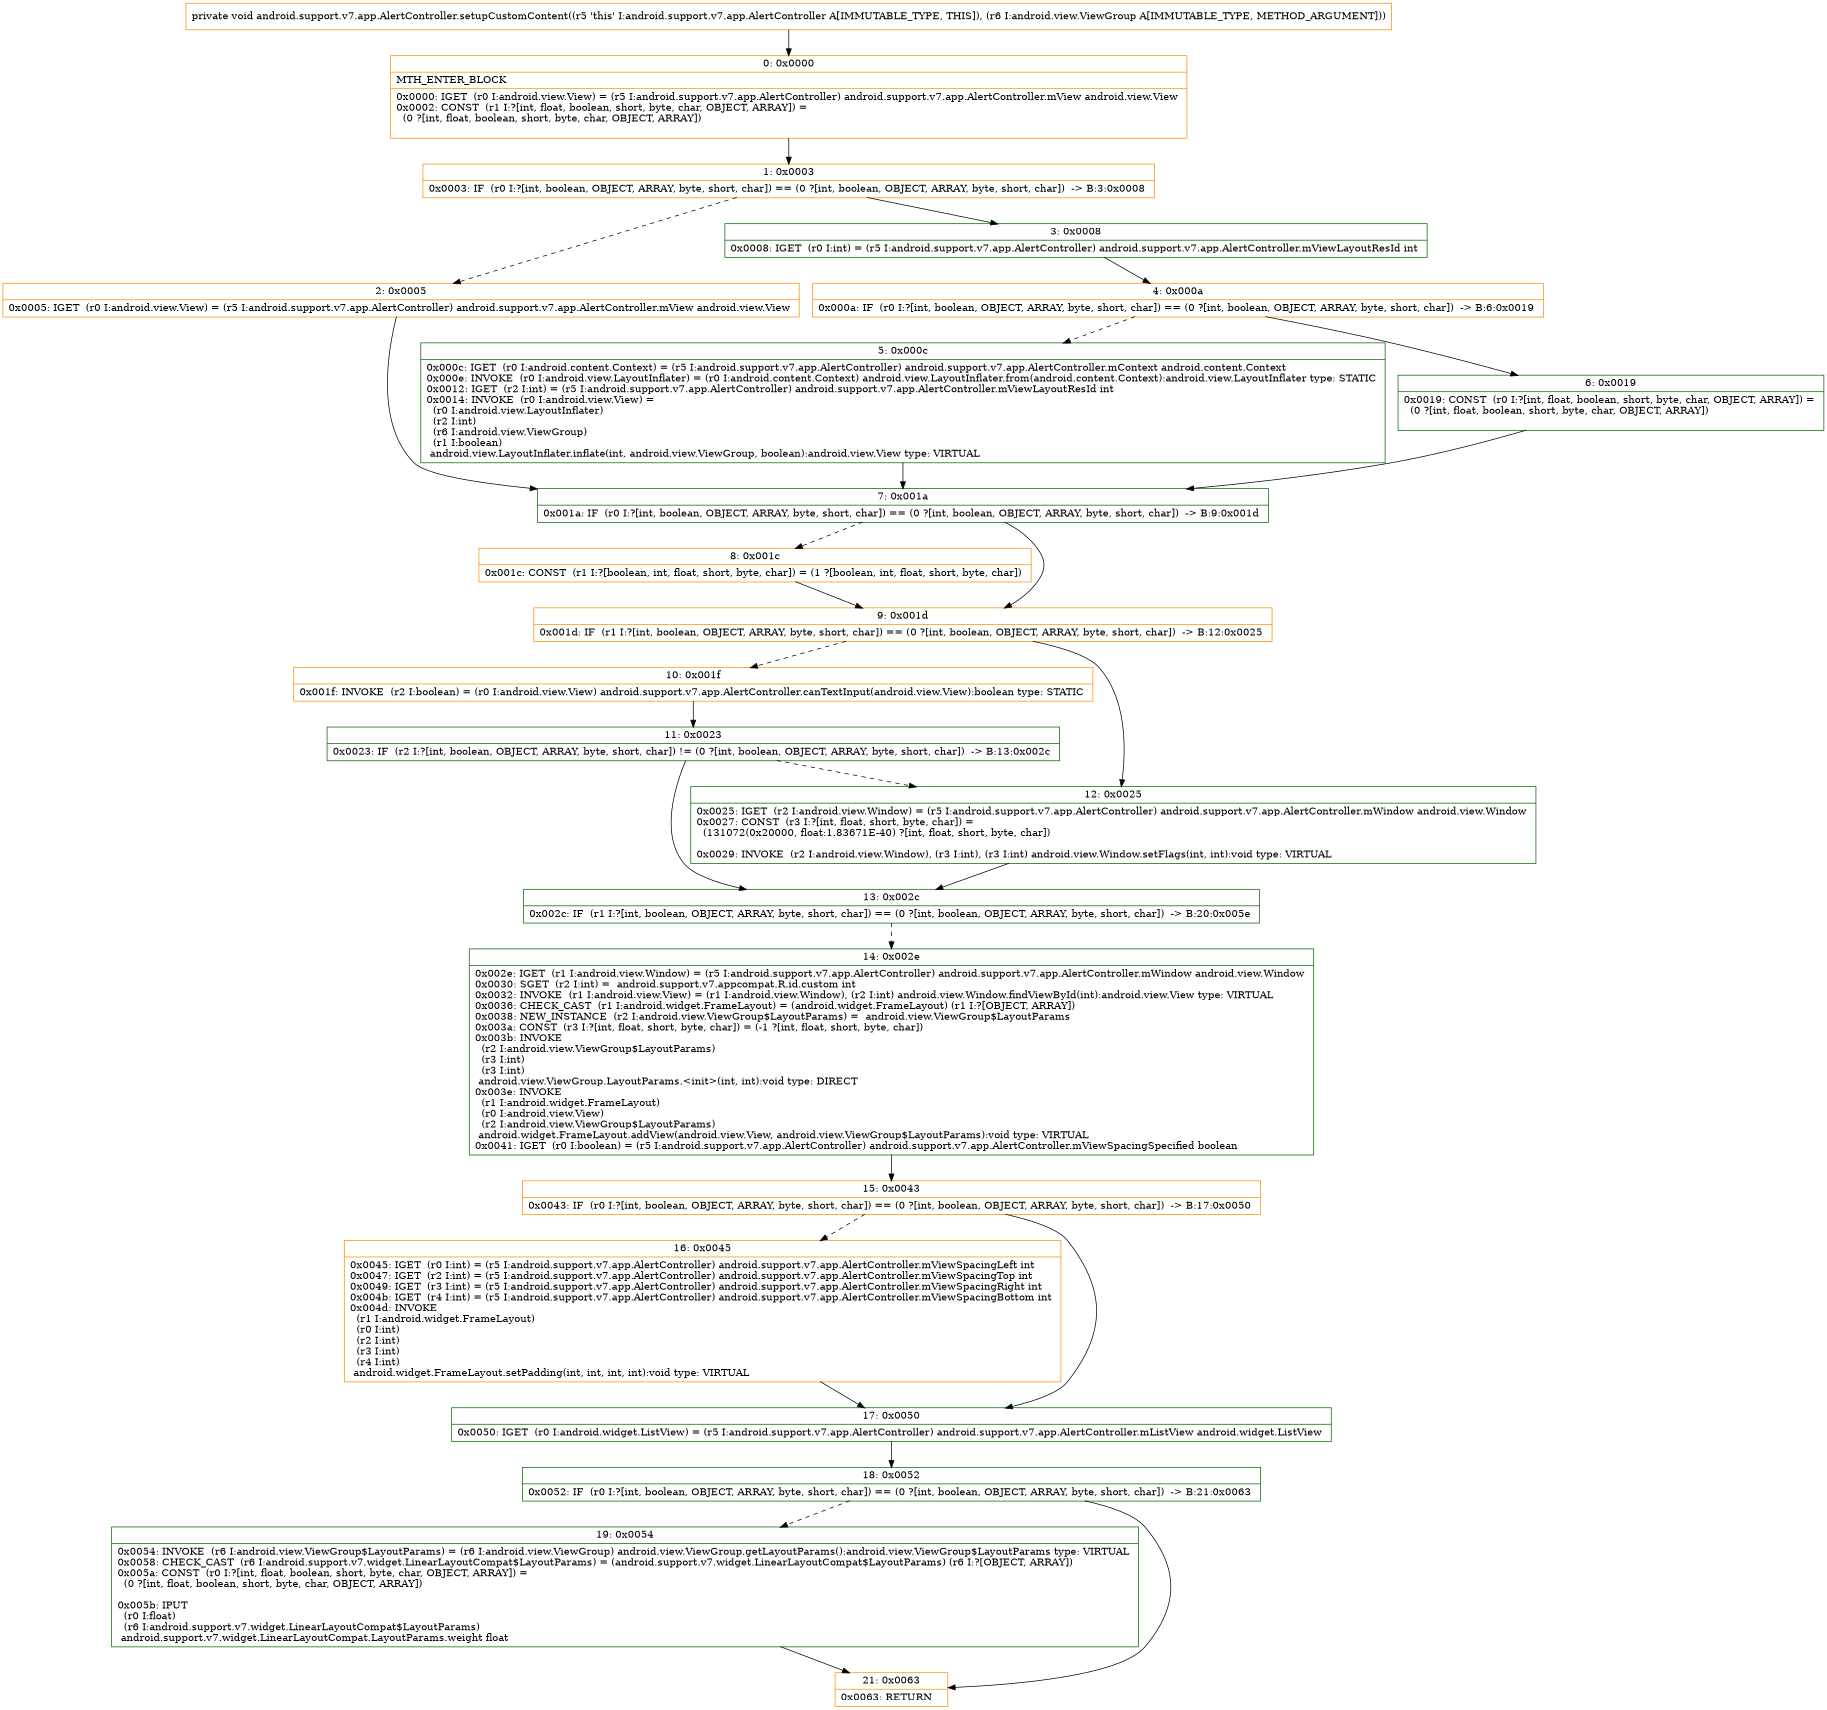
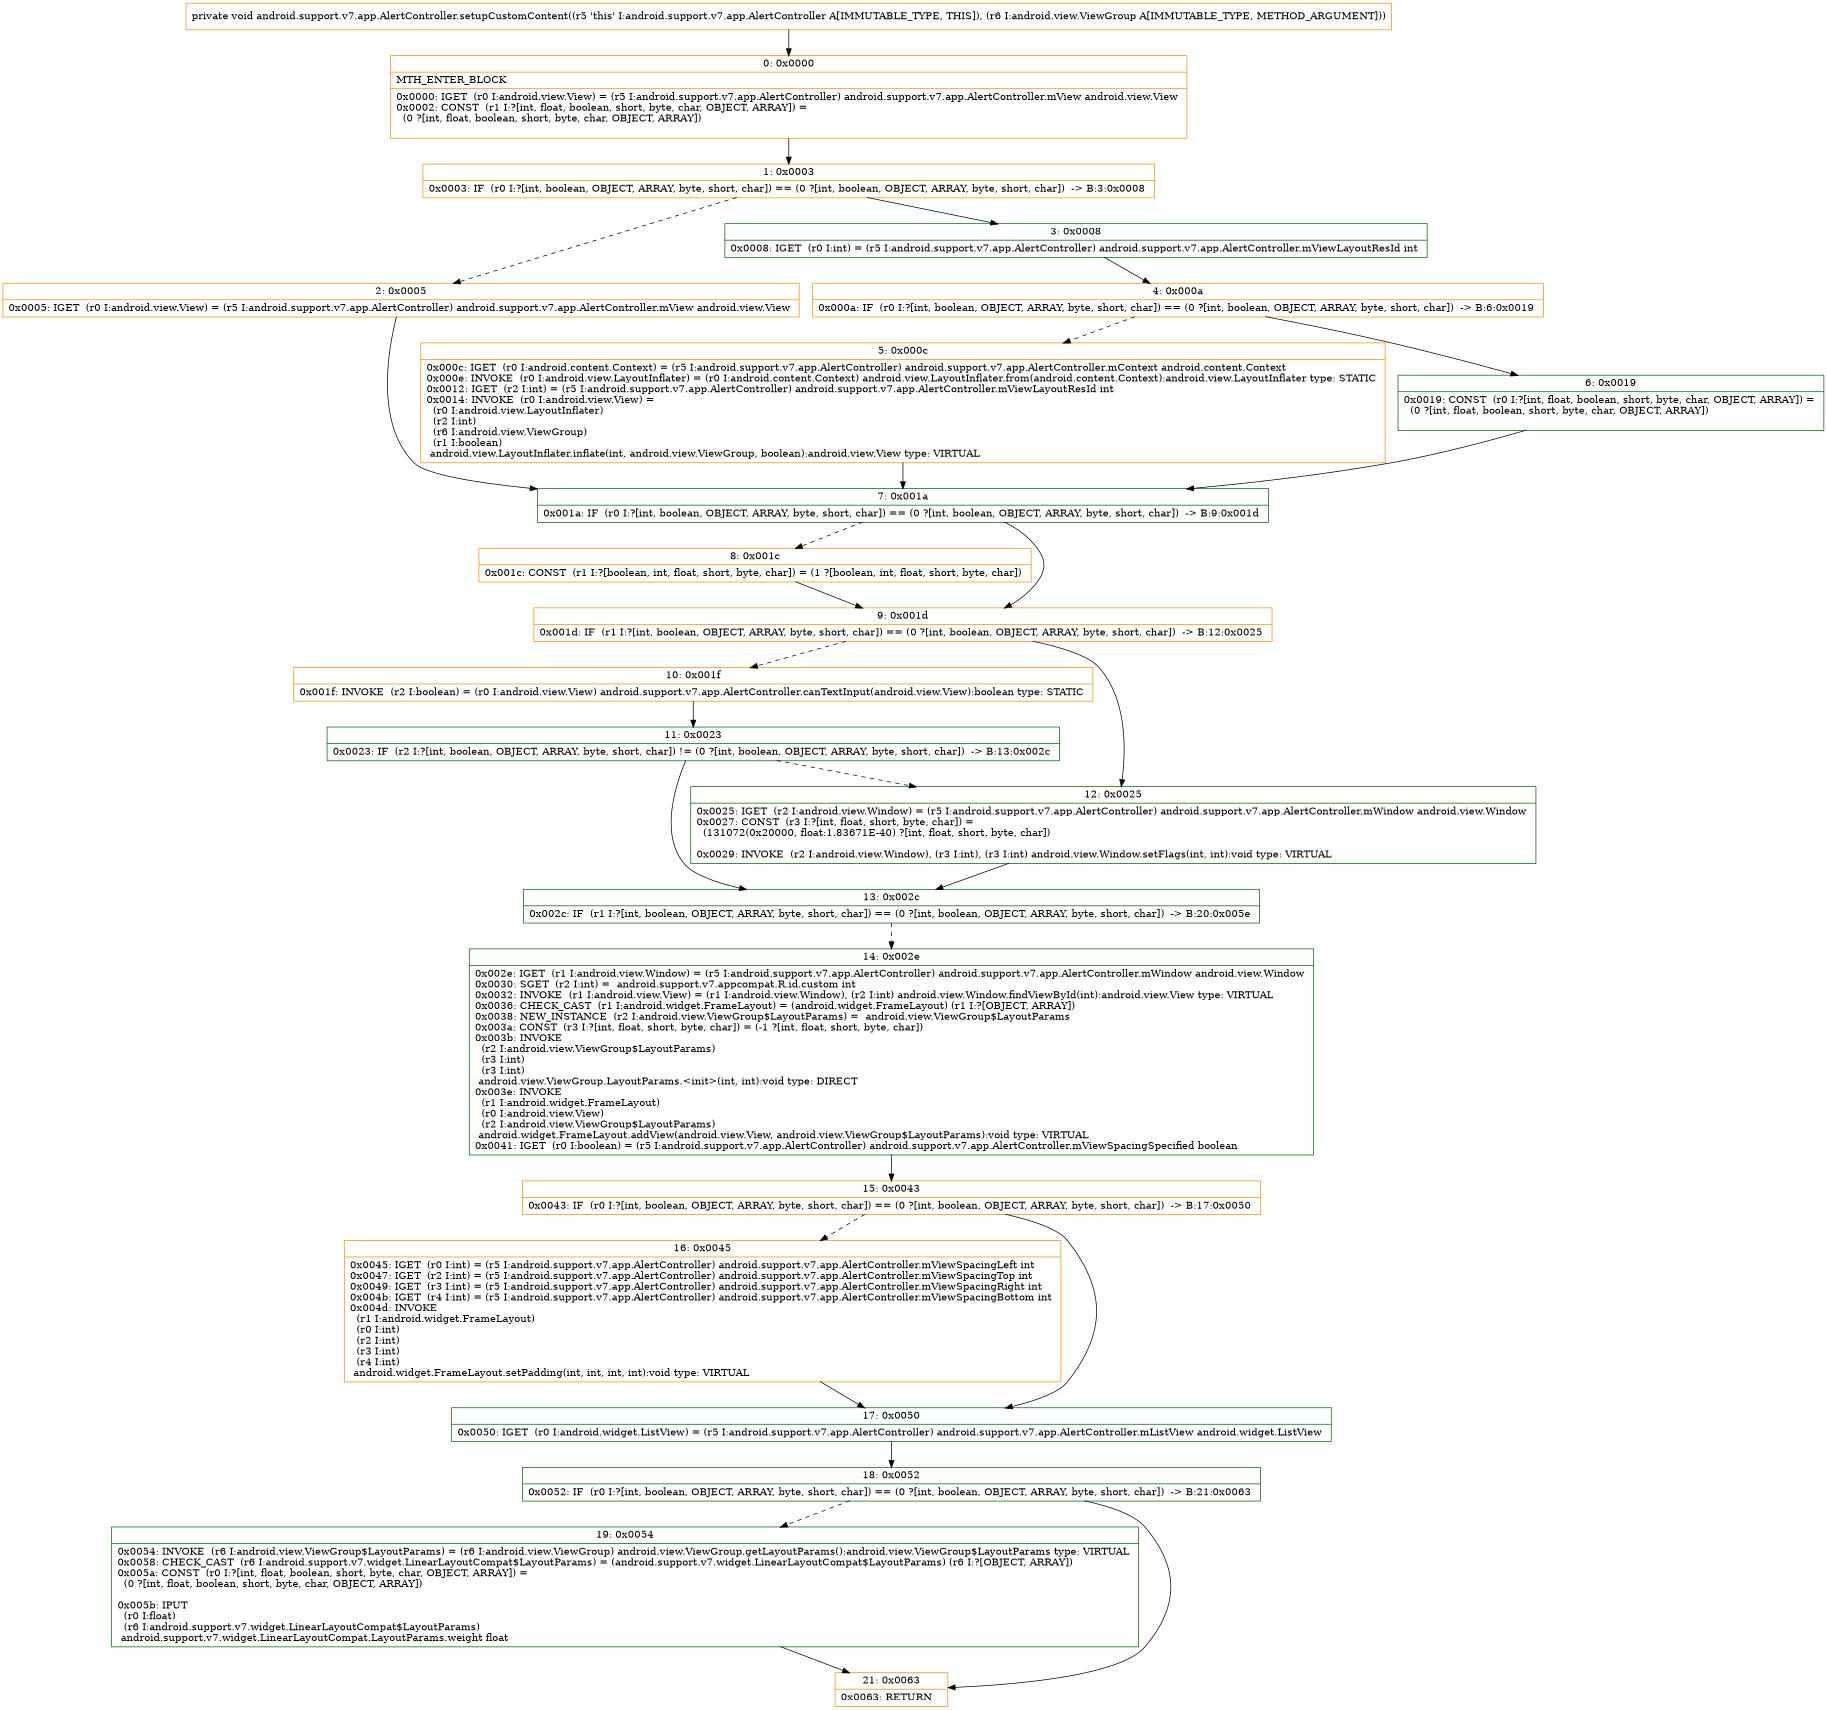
(903, 403) -> (903, 403)
